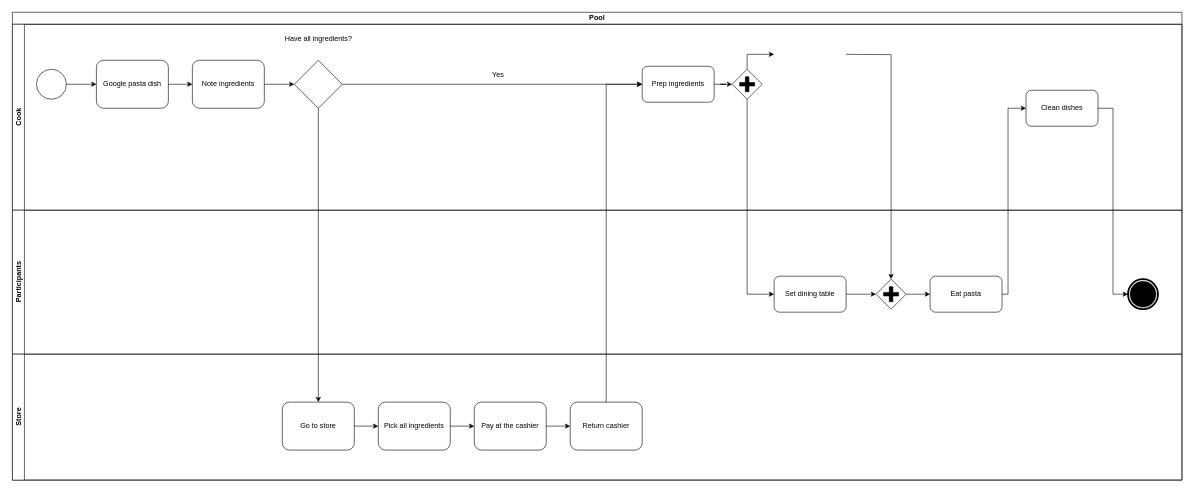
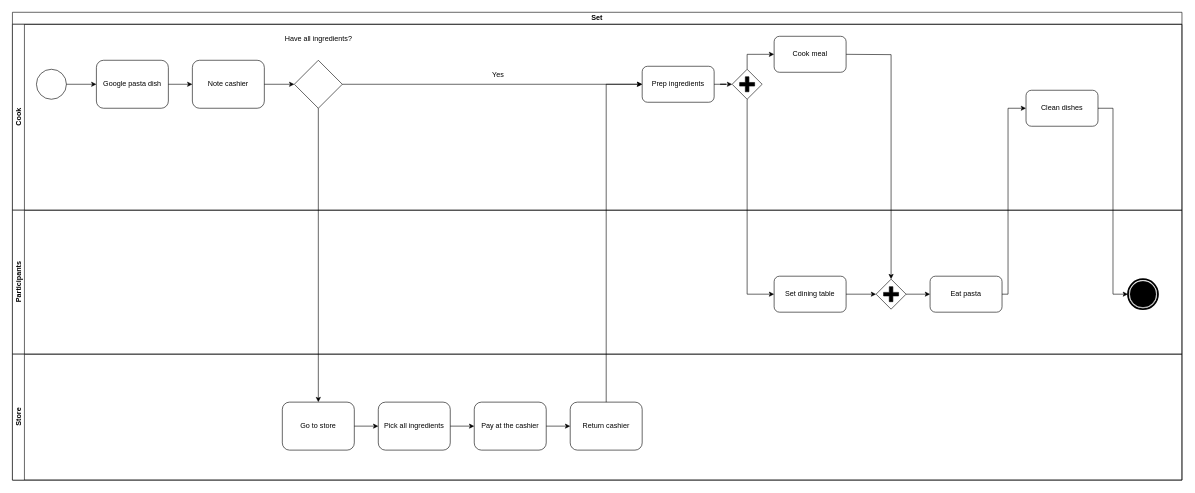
(597, 18) -> (597, 18)
none -> (810, 54)
(228, 84) -> (228, 84)
